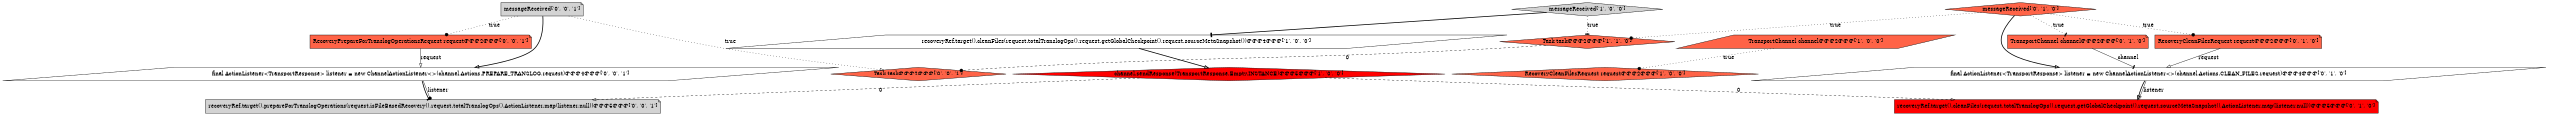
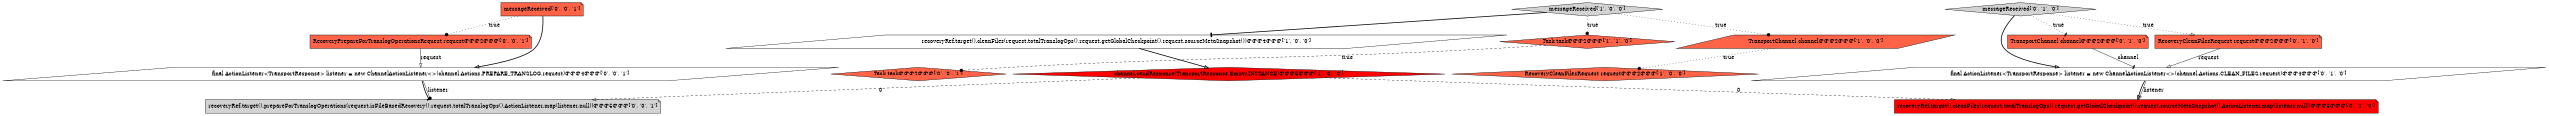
(542, 9) -> (542, 9)
(2021, 9) -> (2021, 9)
(1587, 24) -> (1587, 24)
none -> (1691, 24)
(2120, 24) -> (2120, 24)
(1807, 25) -> none
(723, 48) -> none
(1348, 58) -> (1348, 58)
